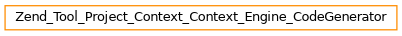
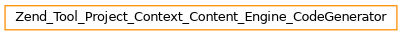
(201, 18) -> (201, 18)
